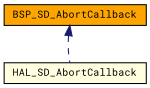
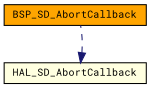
(68, 49) -> (82, 39)
